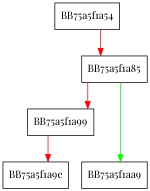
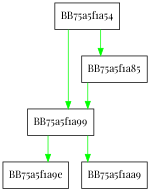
(101, 39) -> (101, 39)
none -> (68, 66)
(88, 92) -> (88, 92)
(121, 119) -> (88, 145)
(48, 145) -> (48, 145)
